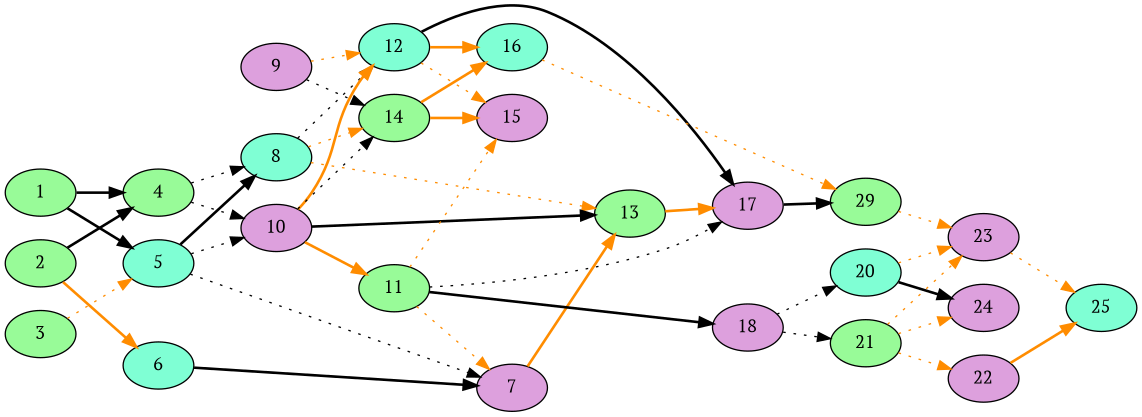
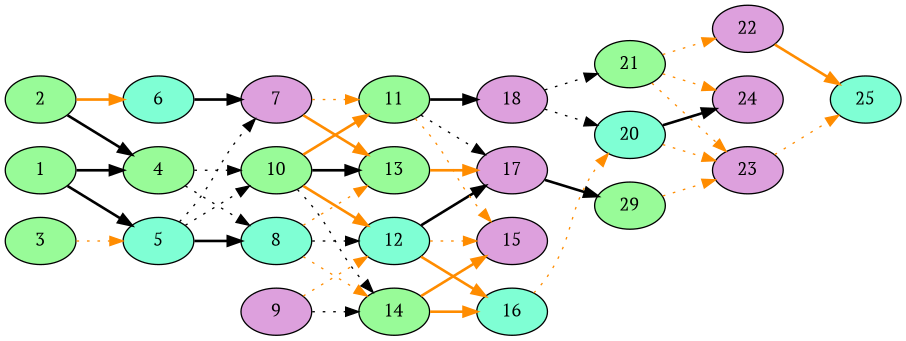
(669, 116) -> (569, 230)
(276, 228) -> (276, 170)
(448, 333) -> (329, 100)
